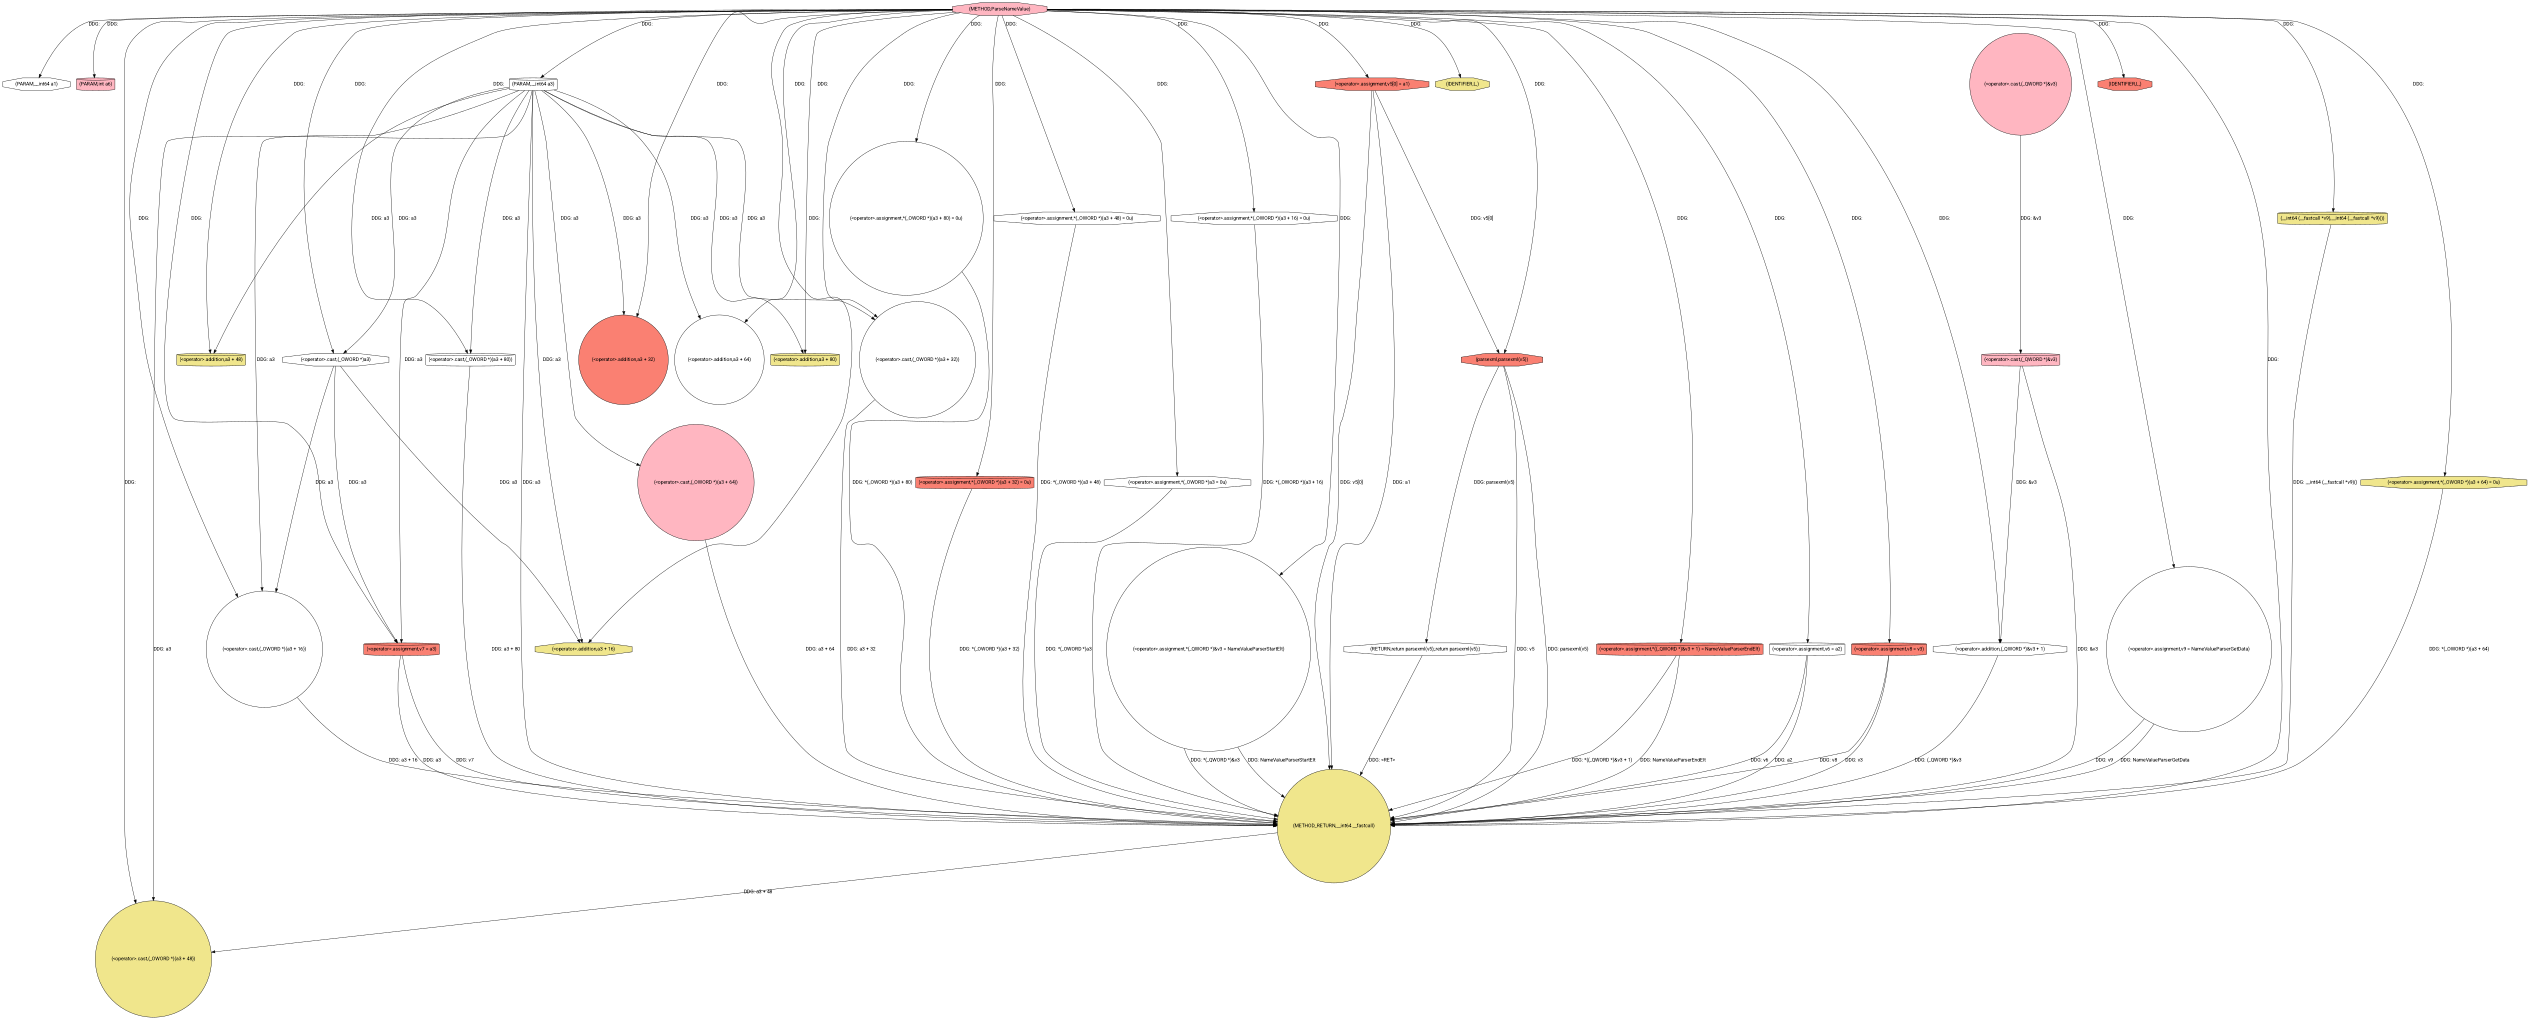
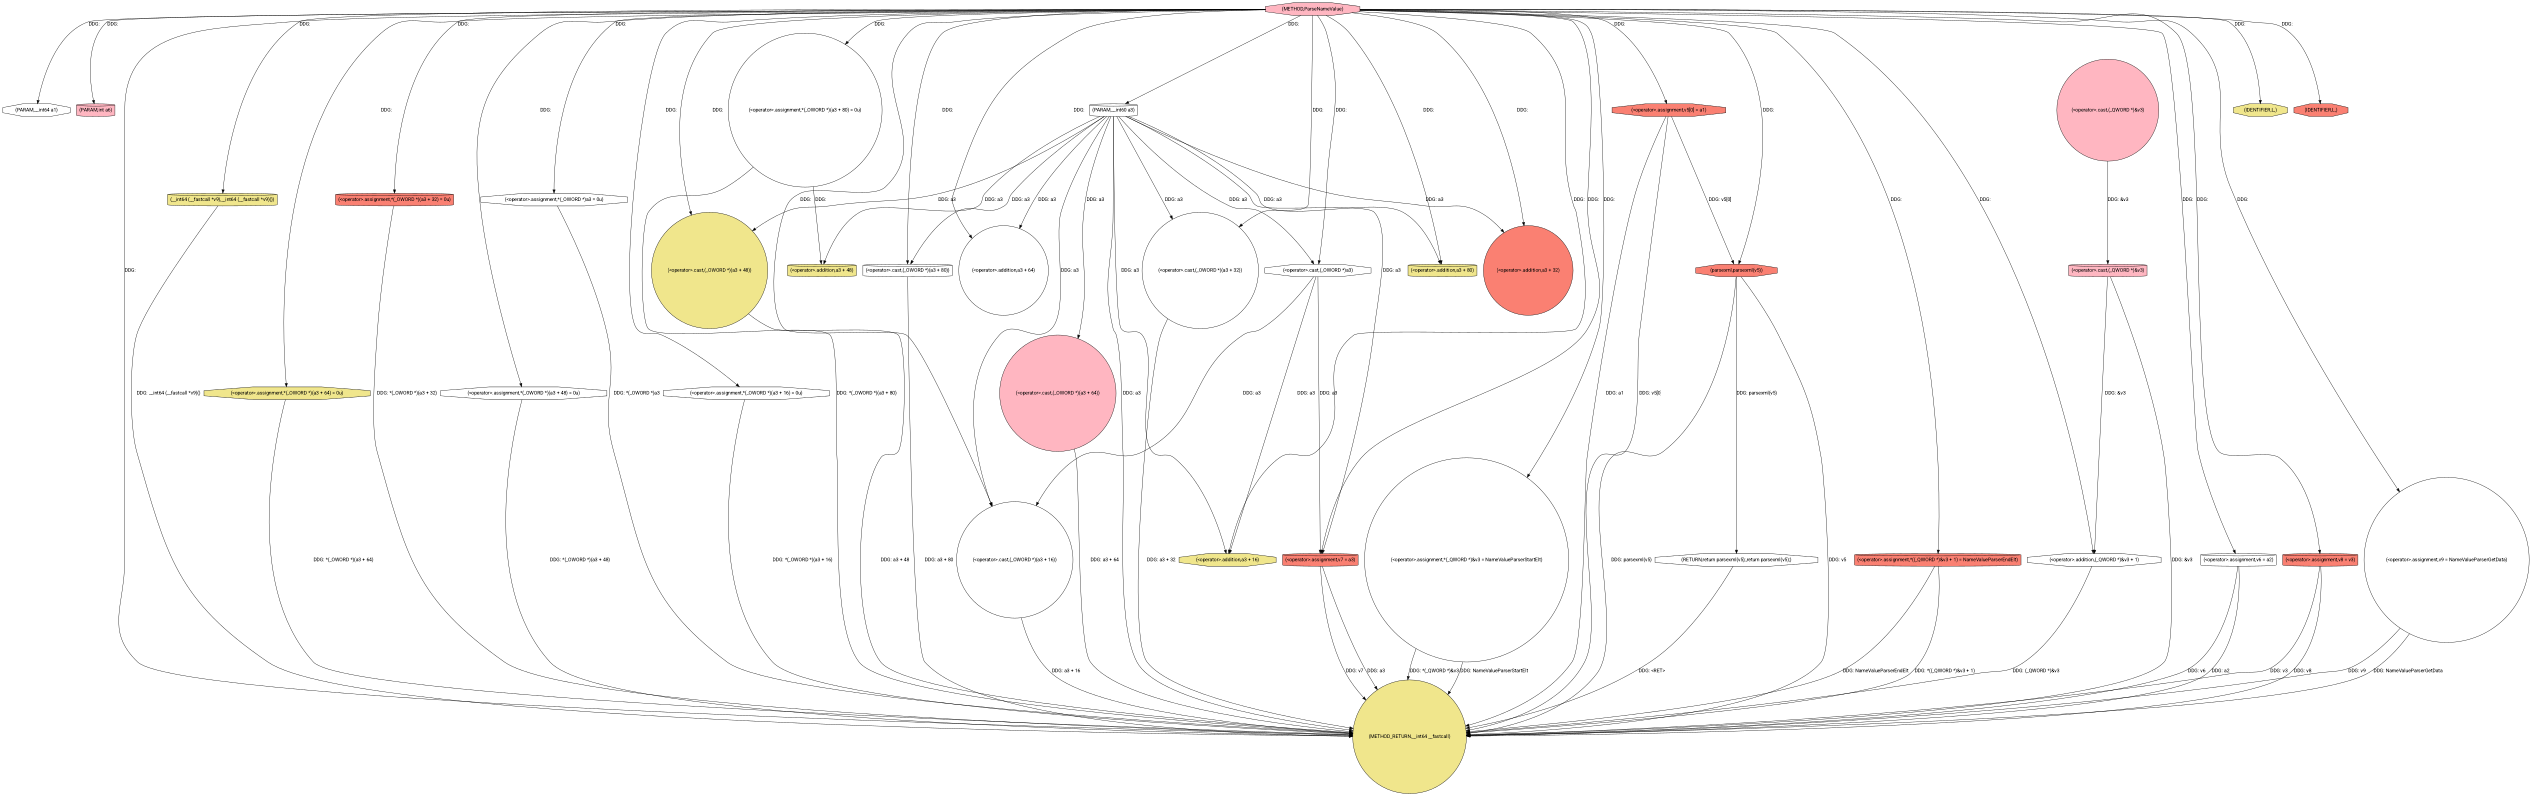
(428, 19) -> (817, 224)
(533, 84) -> (1113, 110)
(746, 892) -> (875, 650)
